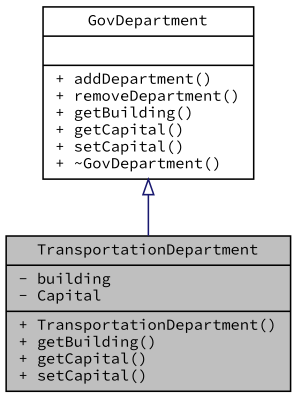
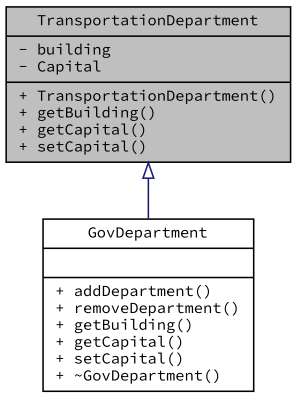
(148, 215) -> (148, 199)
